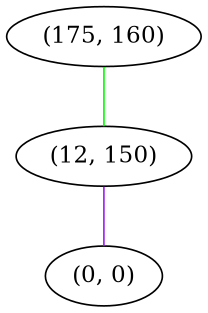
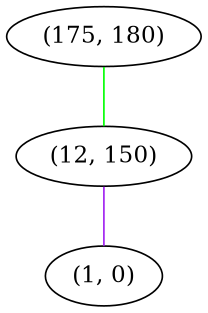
(104, 37) -> (104, 37)
(104, 276) -> (104, 276)
